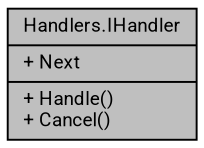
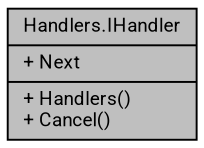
(69, 99) -> (78, 99)
